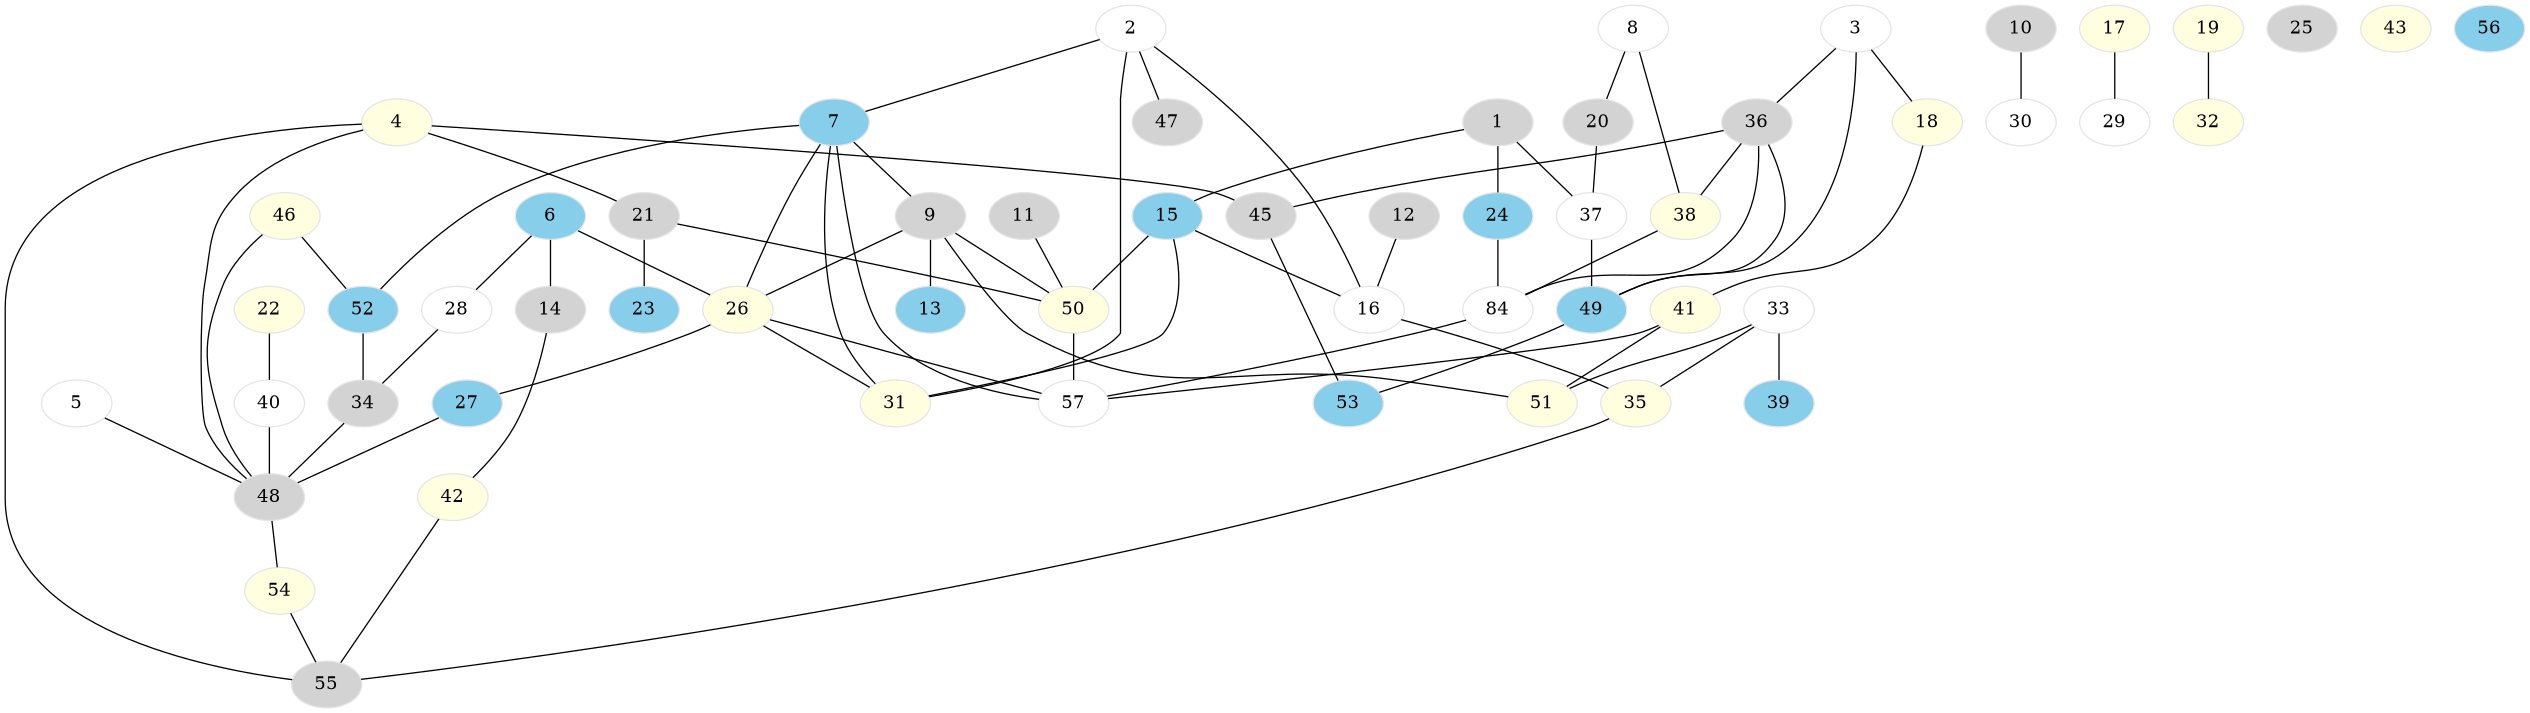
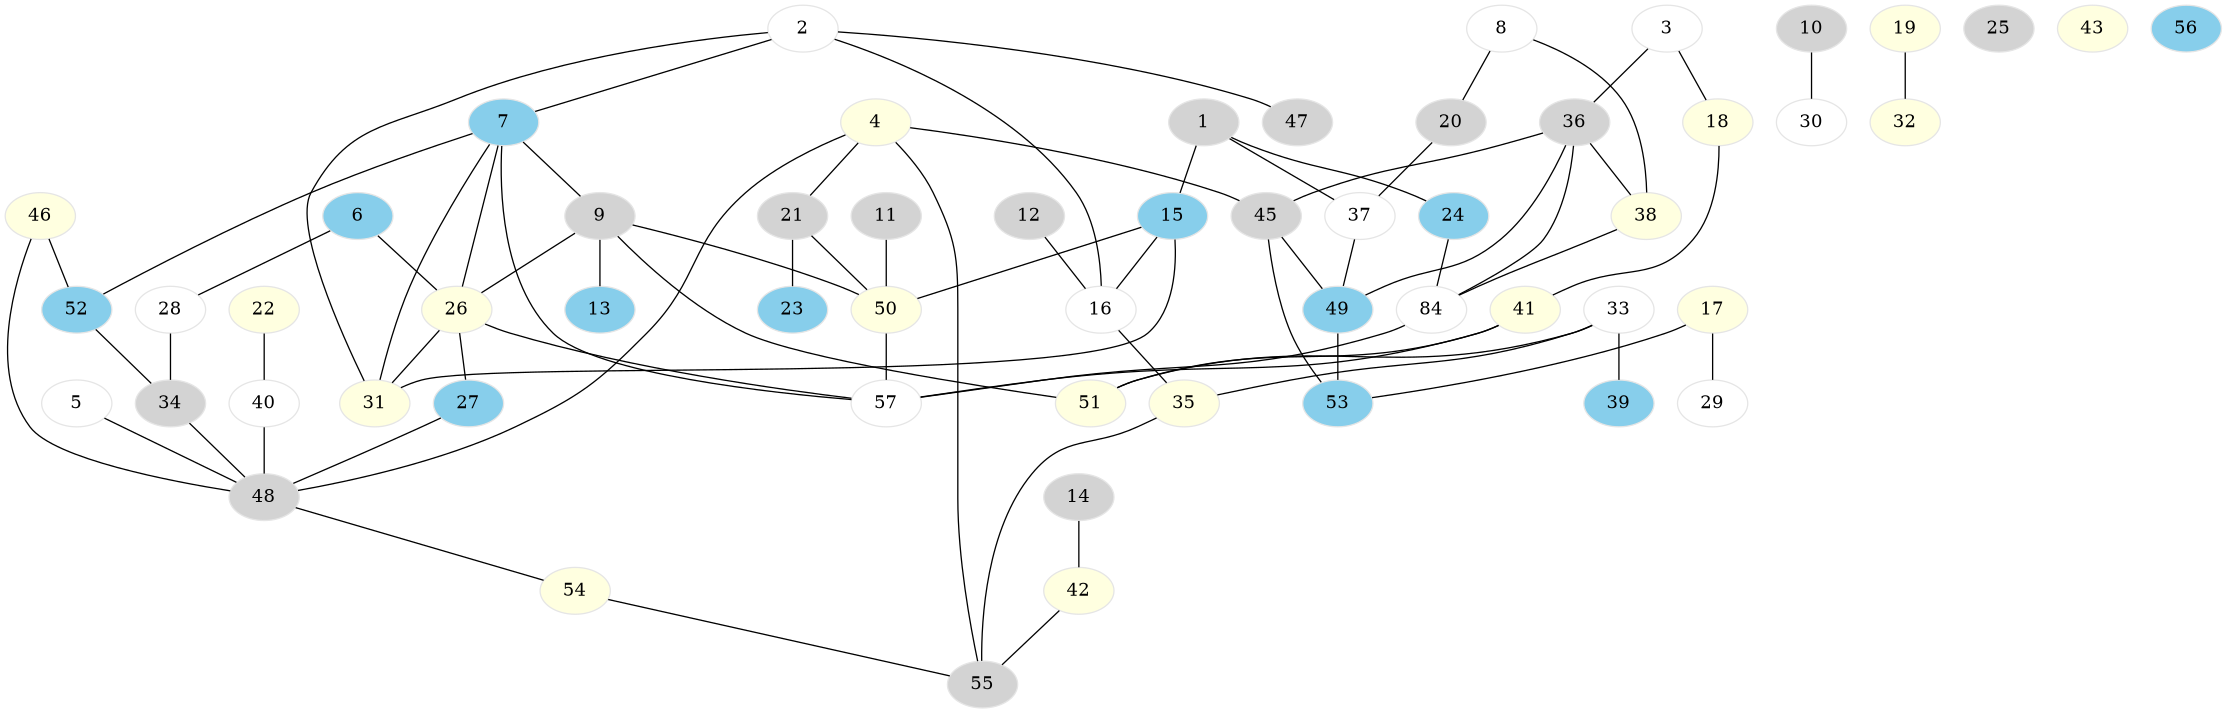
(1800, 236) -> (1302, 263)
(550, 263) -> none
none -> (1531, 369)
